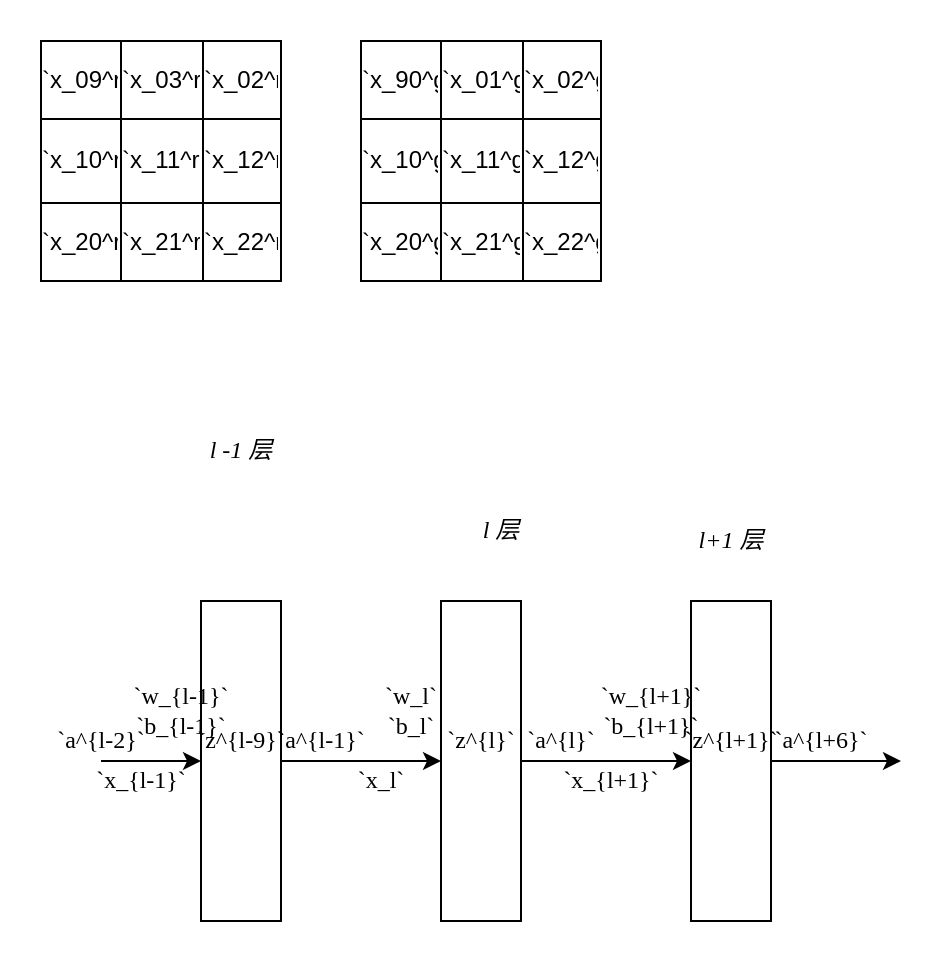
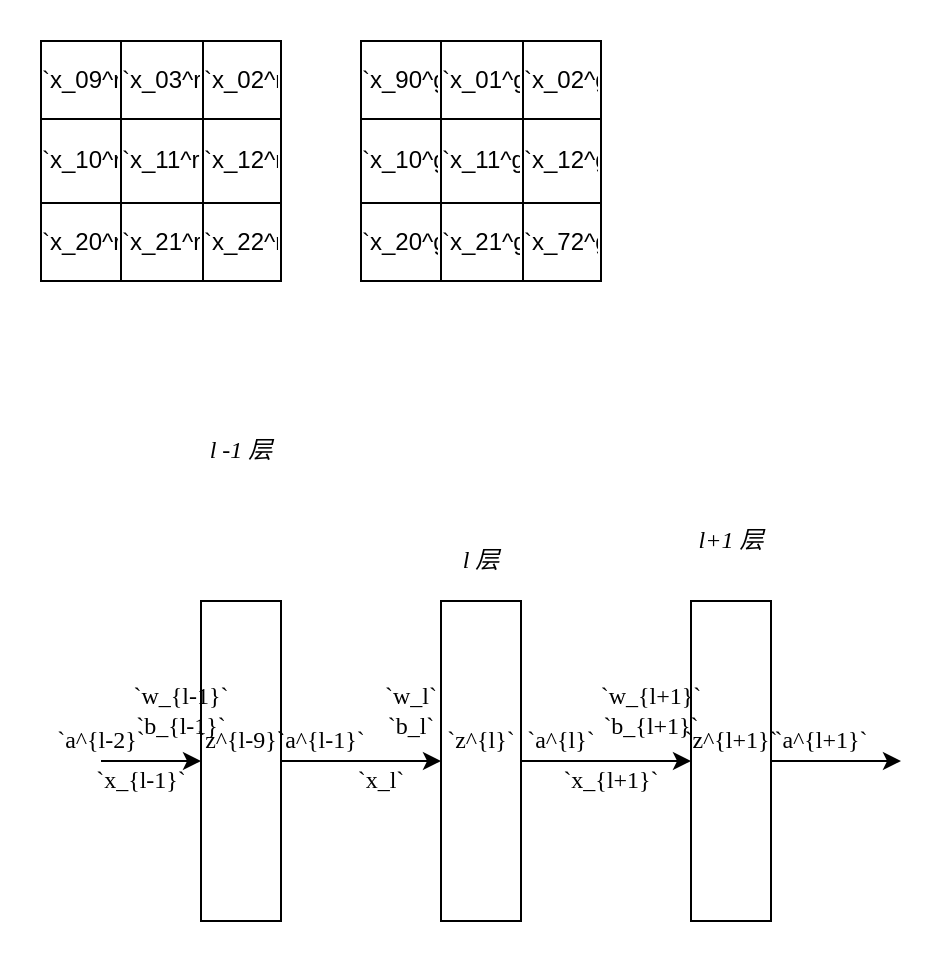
(562, 243) -> (562, 243)
(501, 531) -> (481, 561)
(822, 741) -> (822, 741)
